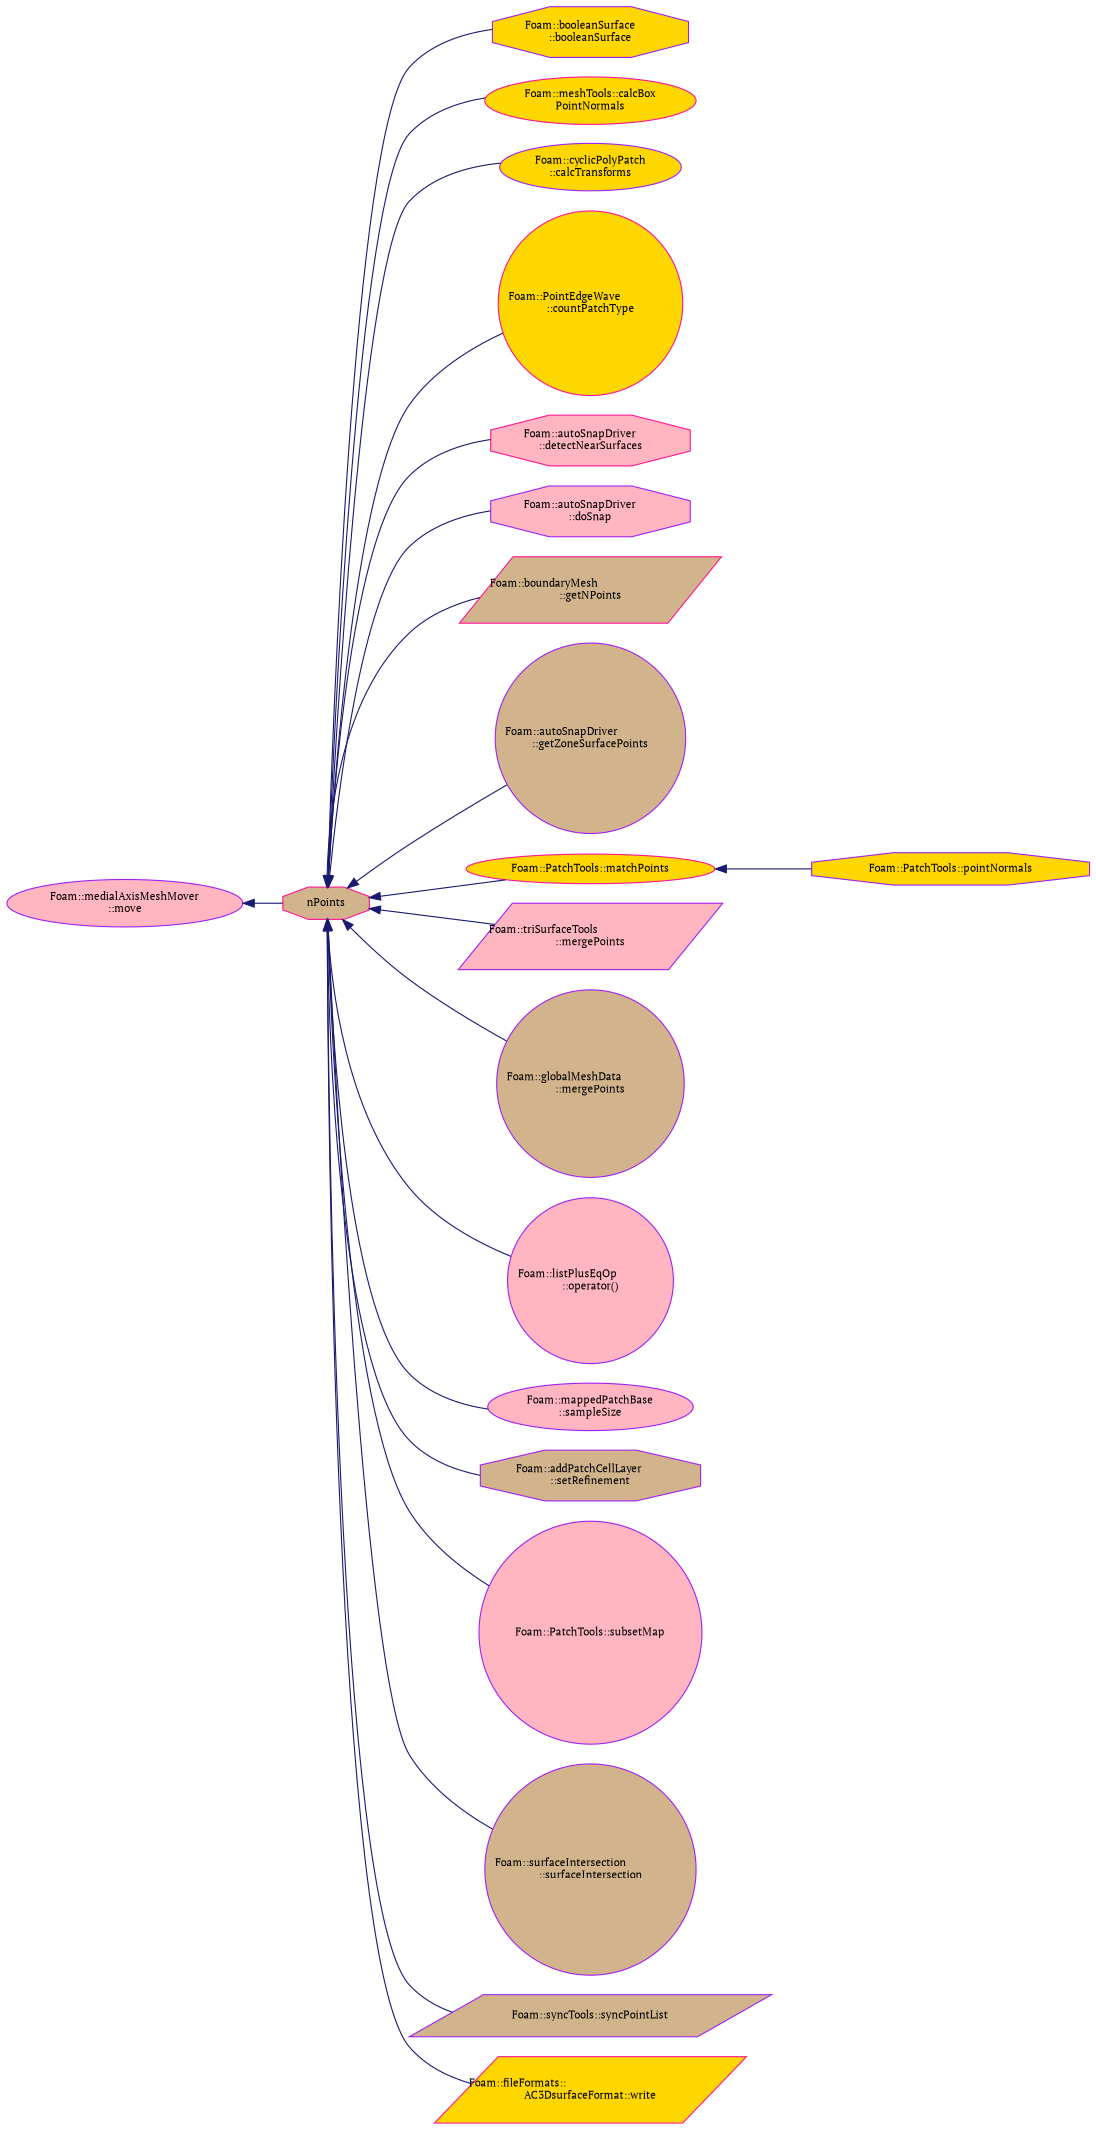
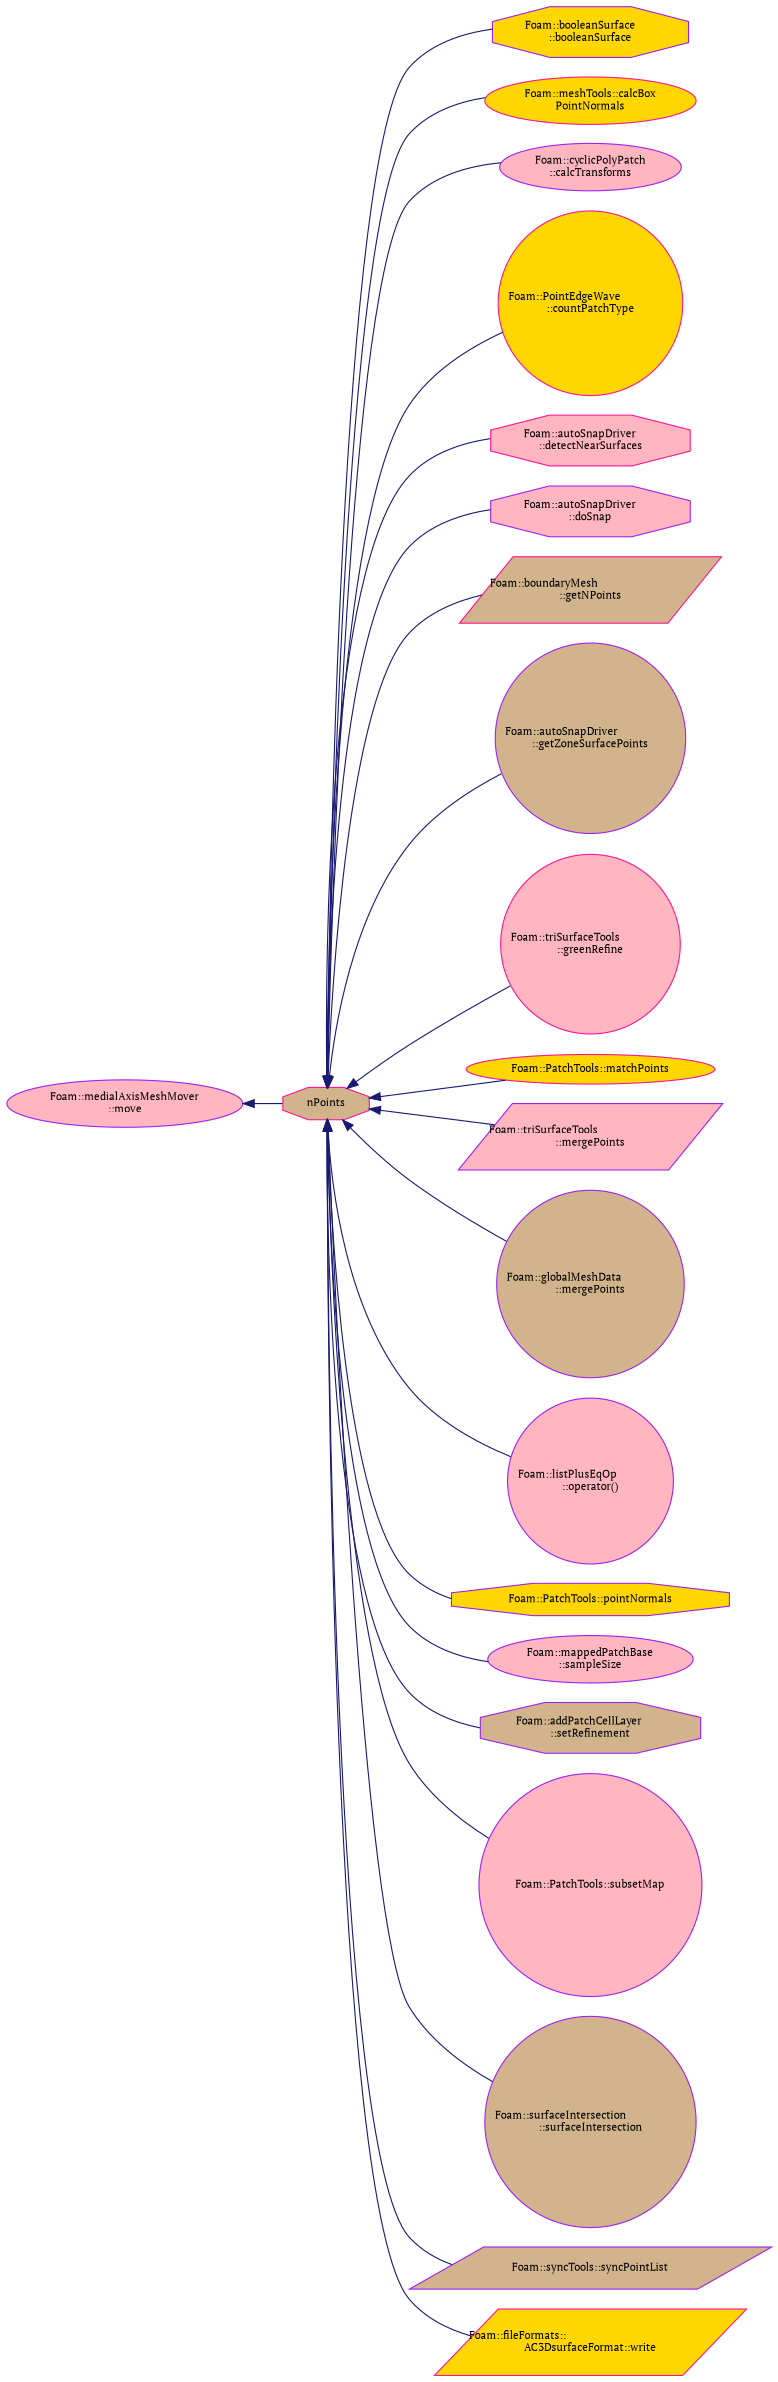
(590, 167) -> (590, 167)
(769, 869) -> (351, 1395)
none -> (590, 944)
